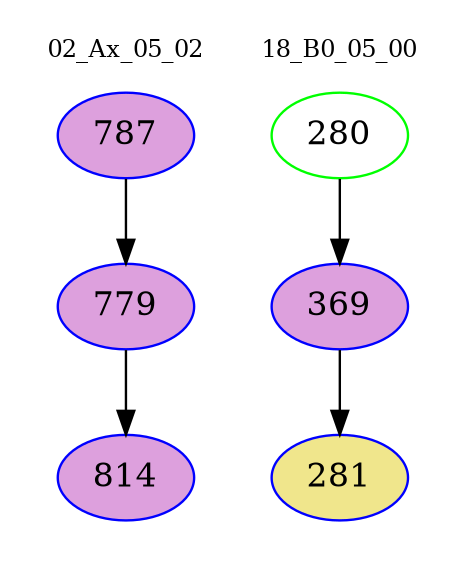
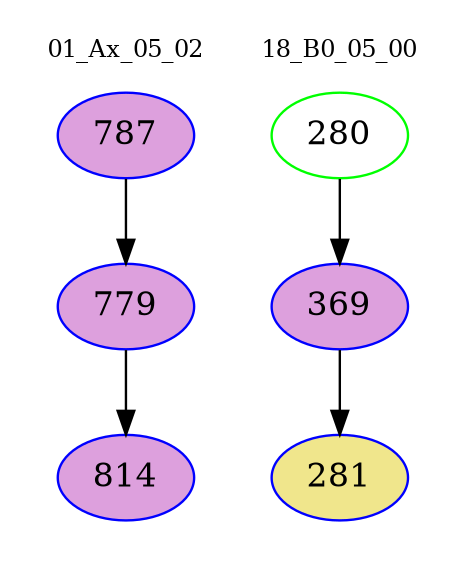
(126, 51) -> (126, 51)
